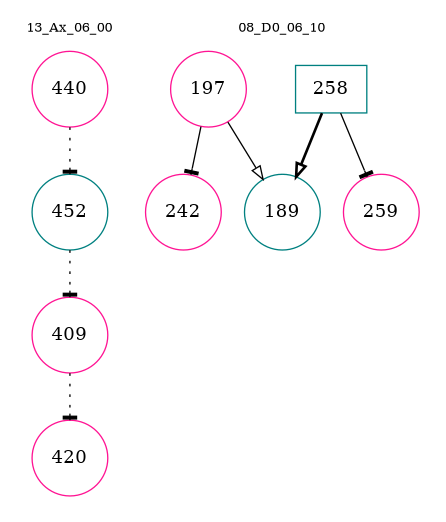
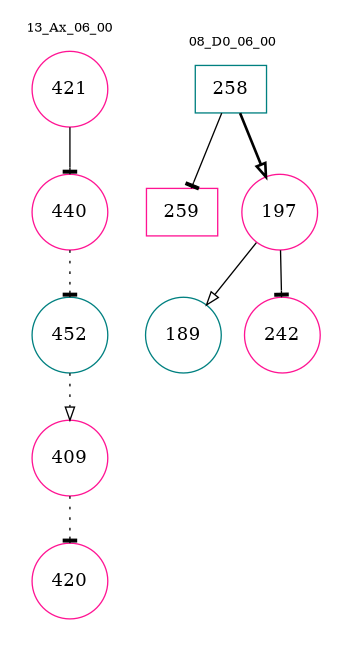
(282, 28) -> (233, 42)
none -> (70, 89)
(312, 139) -> (251, 139)
(381, 212) -> (182, 212)
(70, 270) -> (70, 390)
